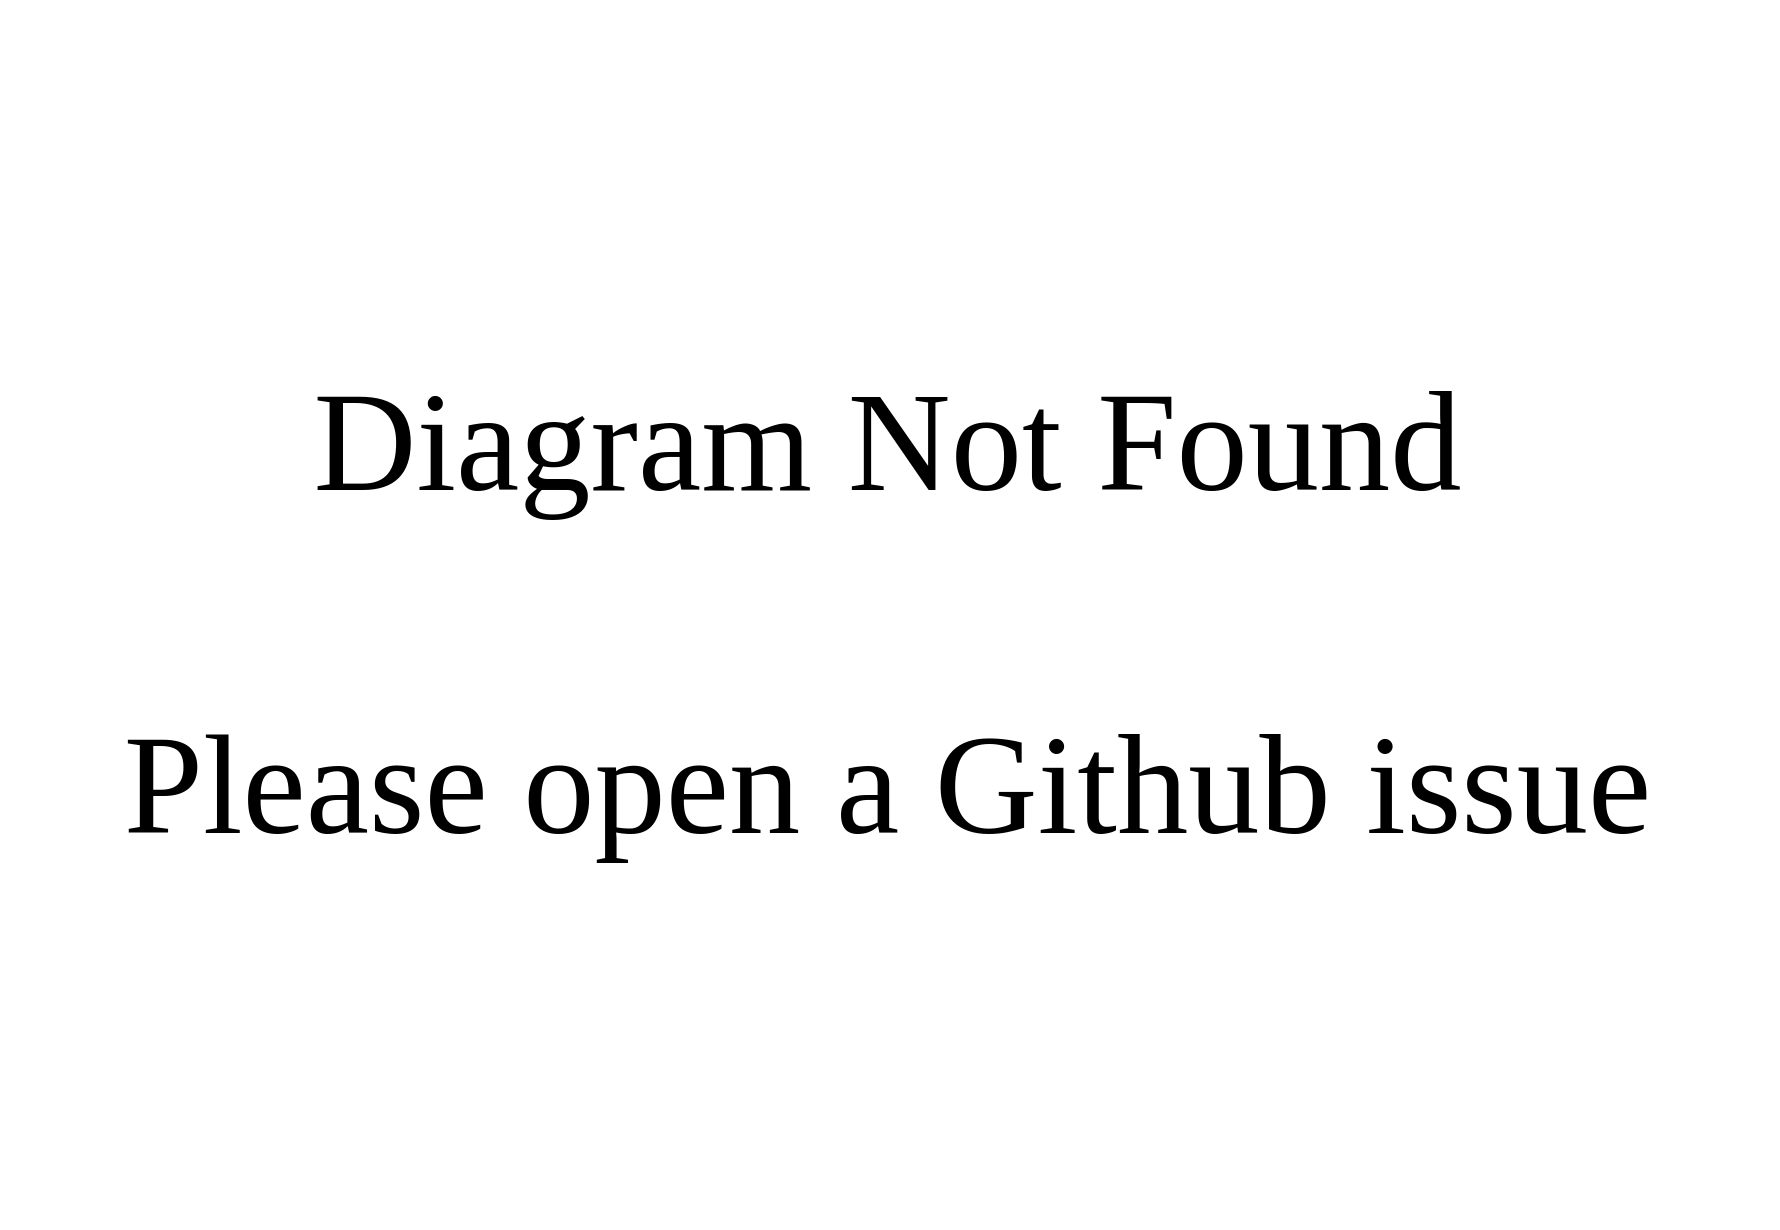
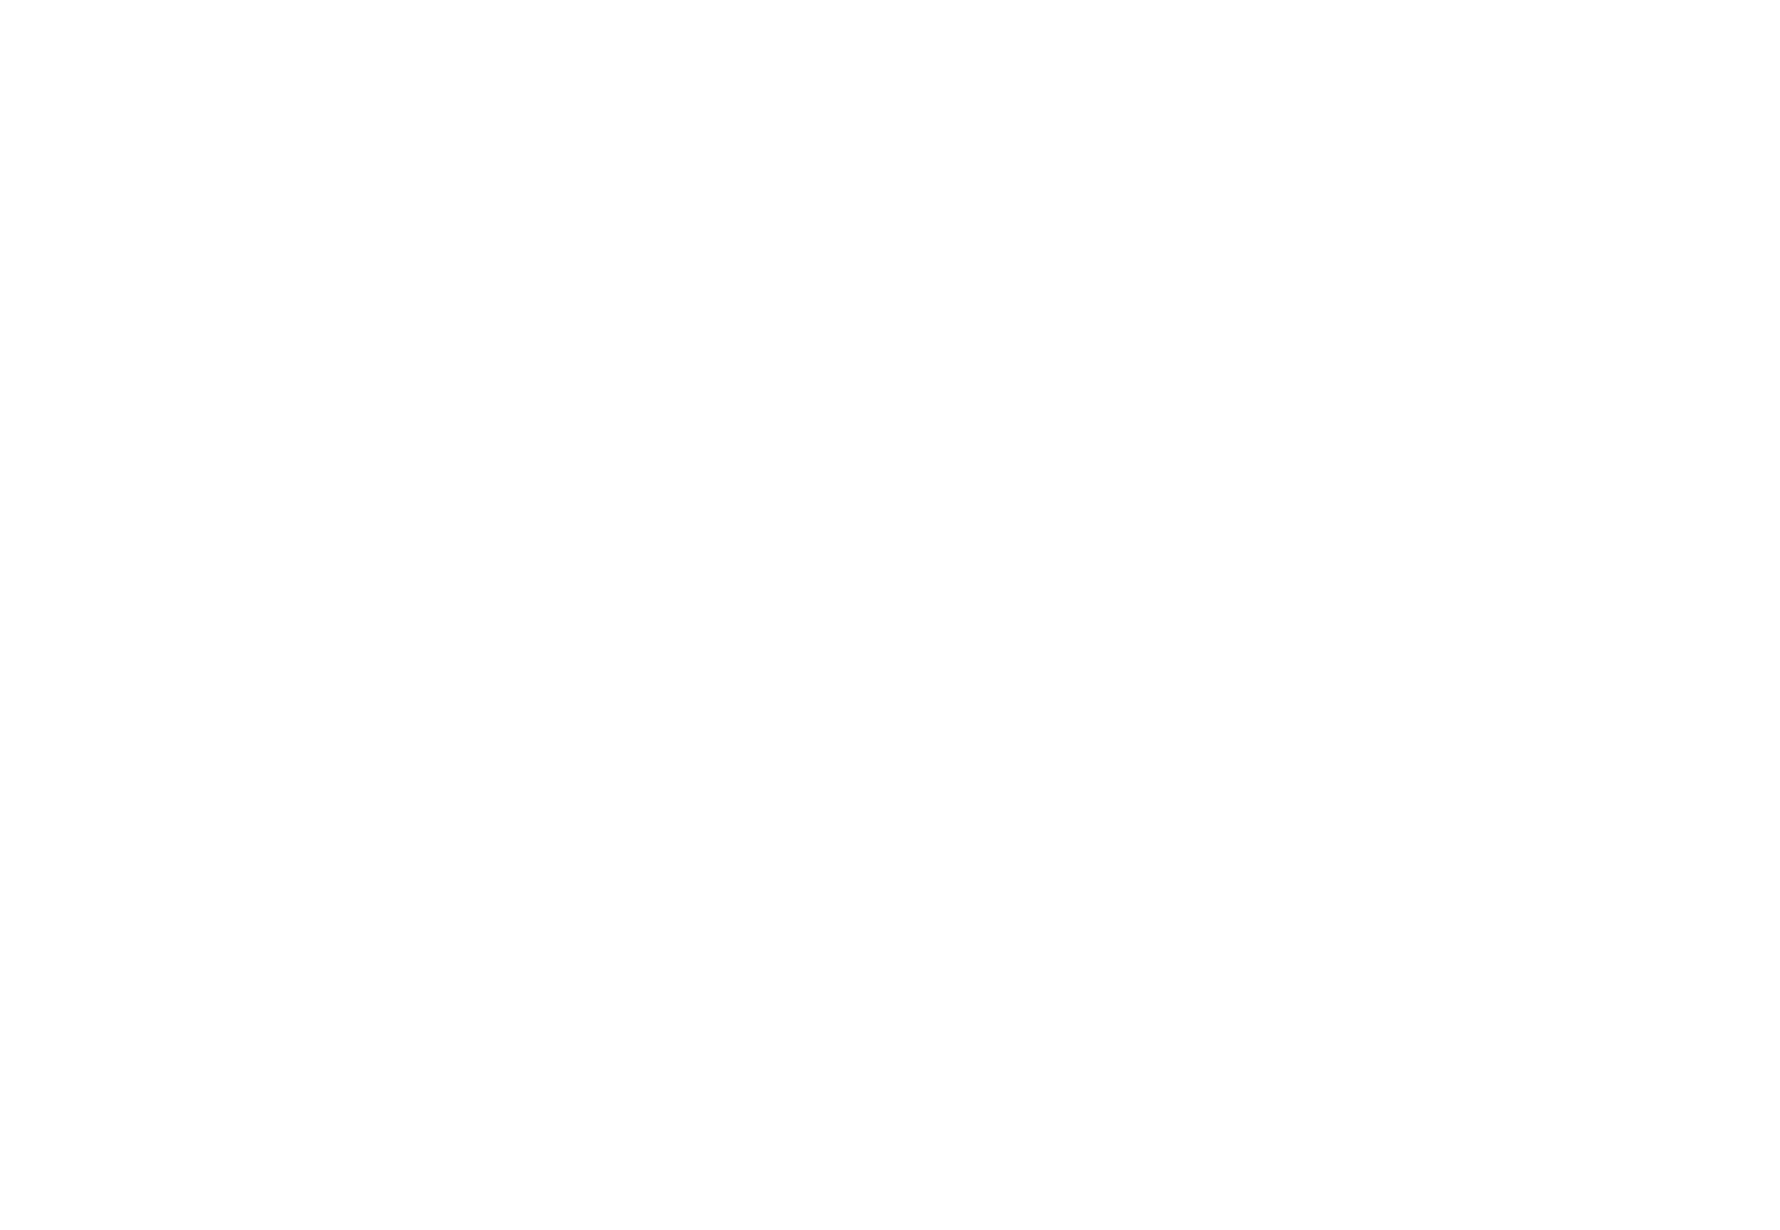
(889, 614) -> none
